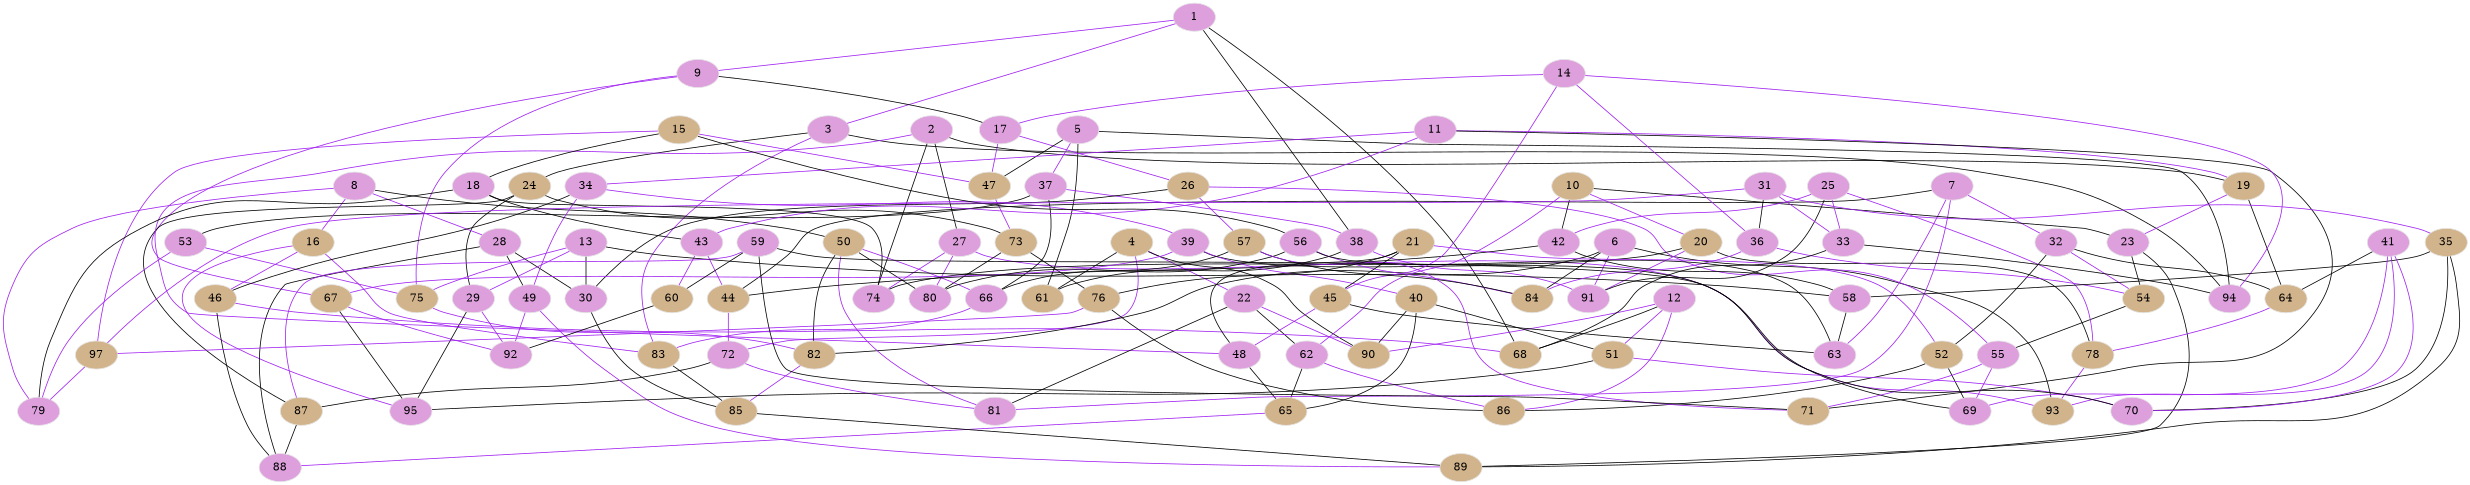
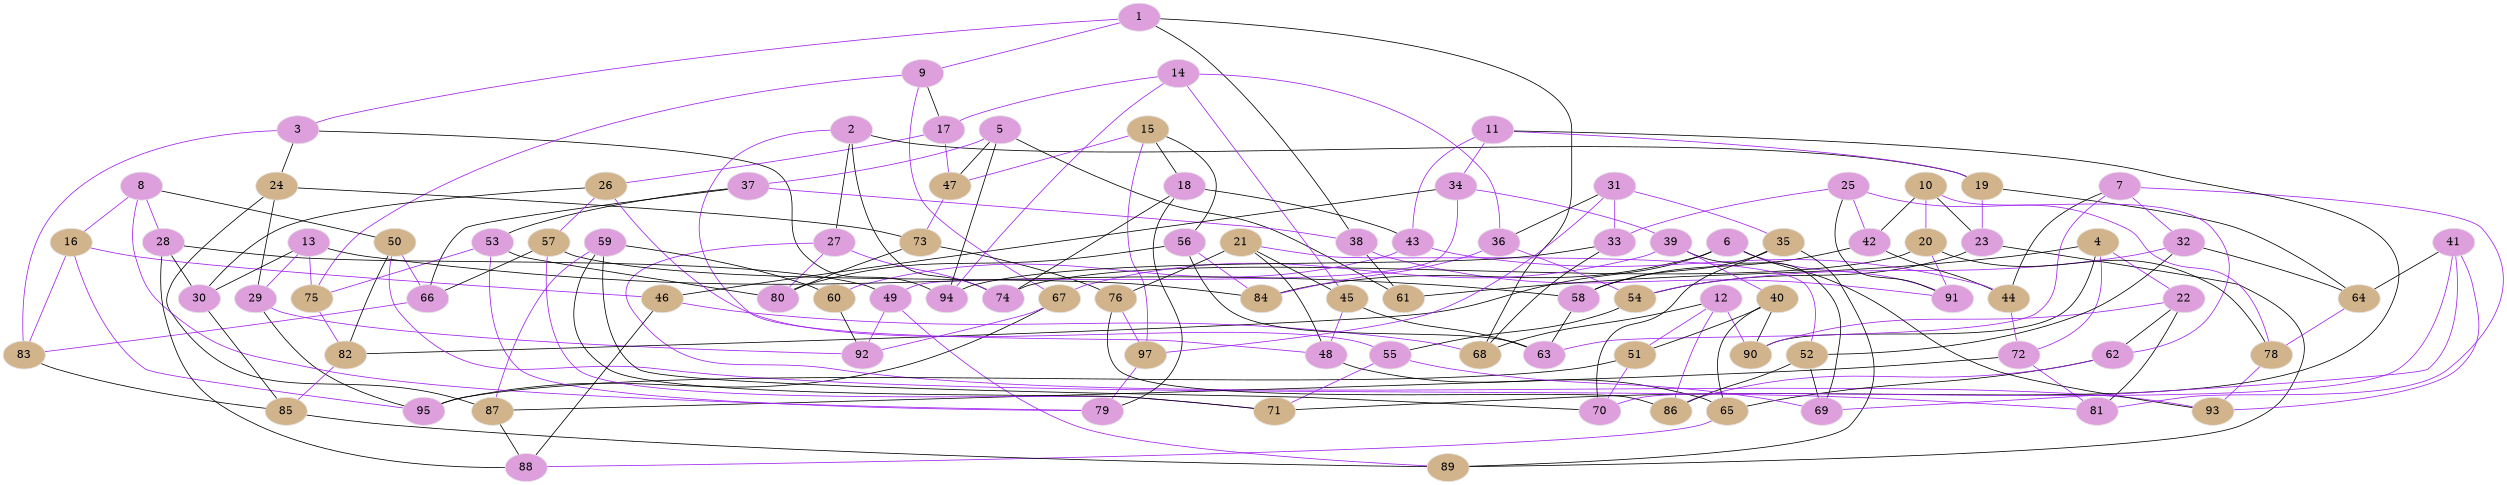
(887, 271) -> (626, 274)
